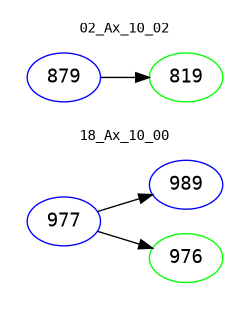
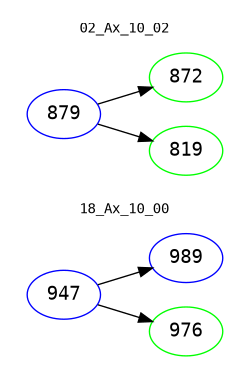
none -> (186, 77)
(64, 221) -> (64, 295)
